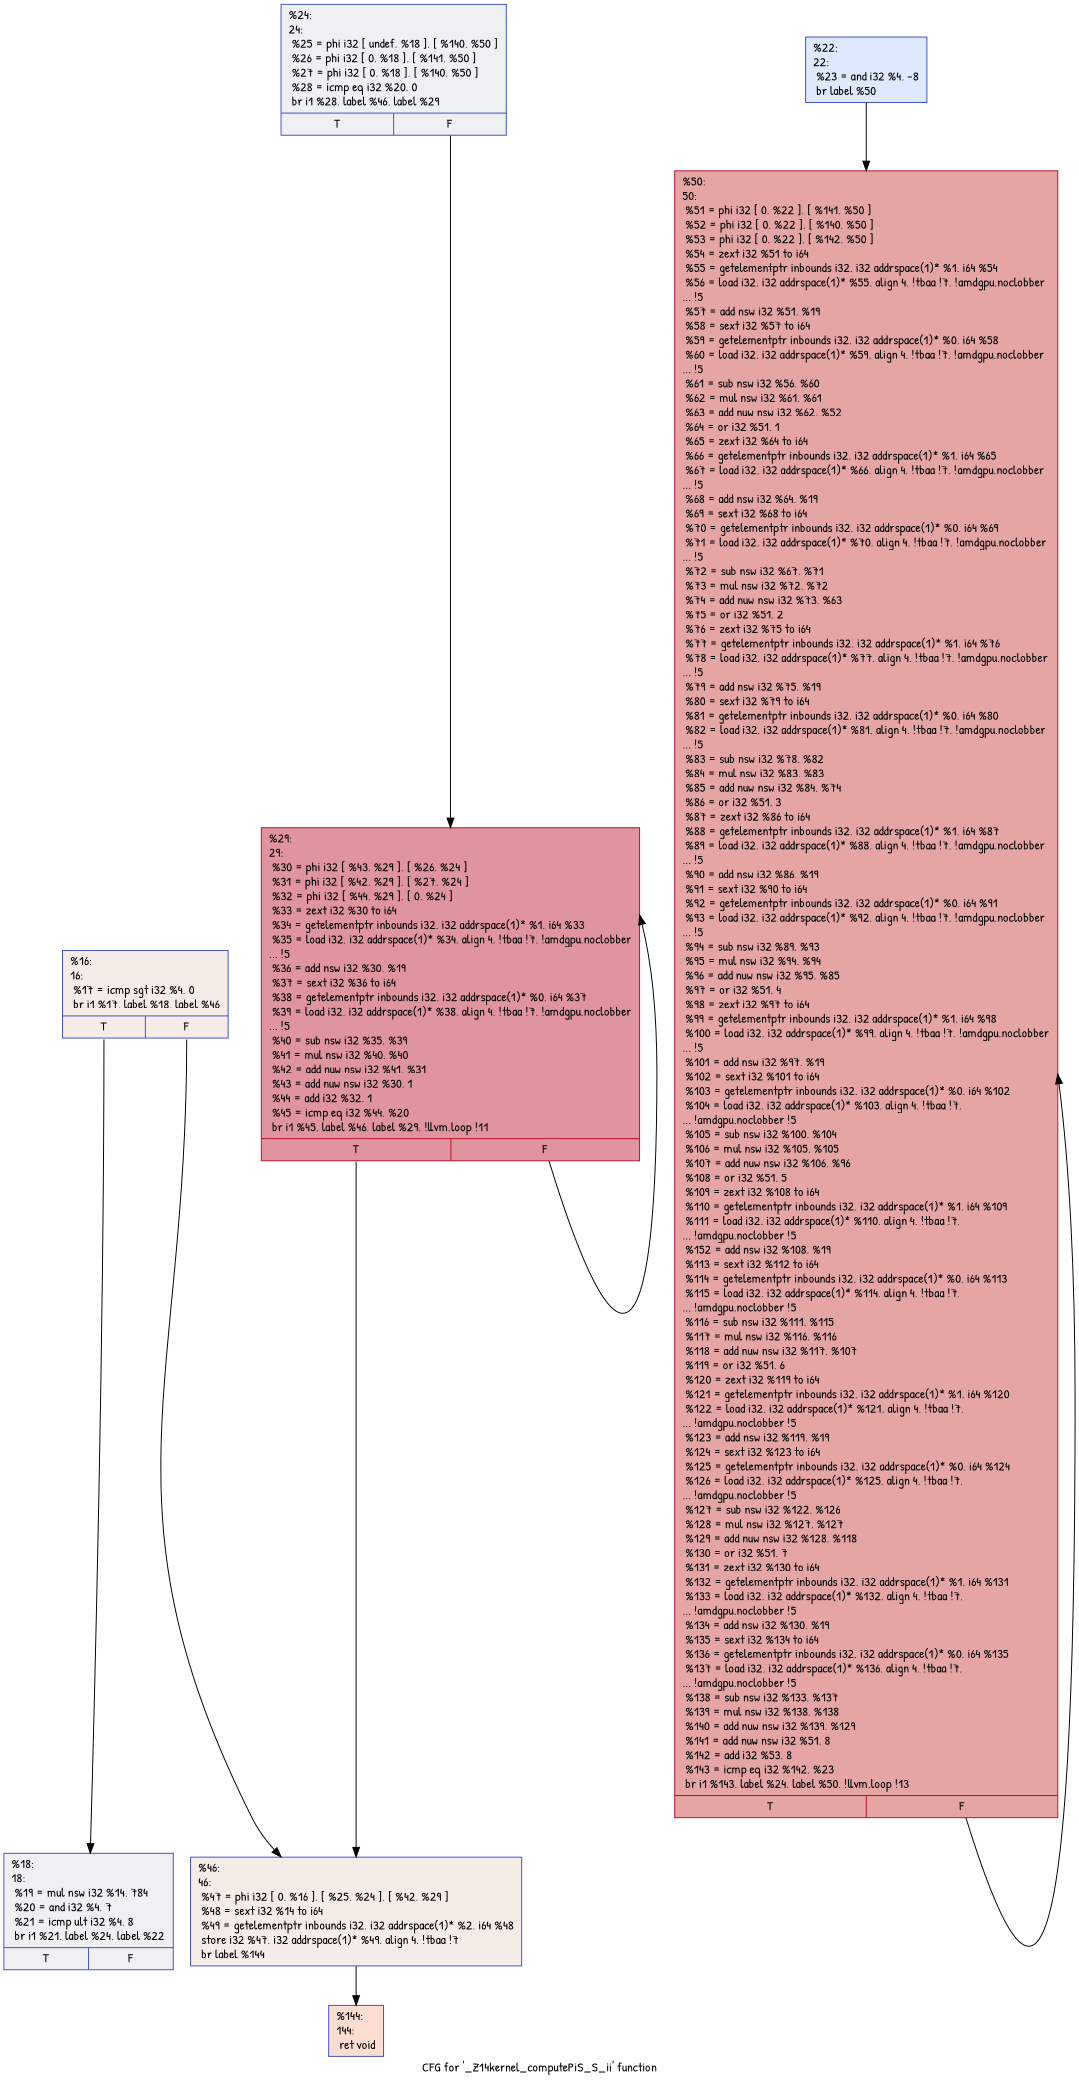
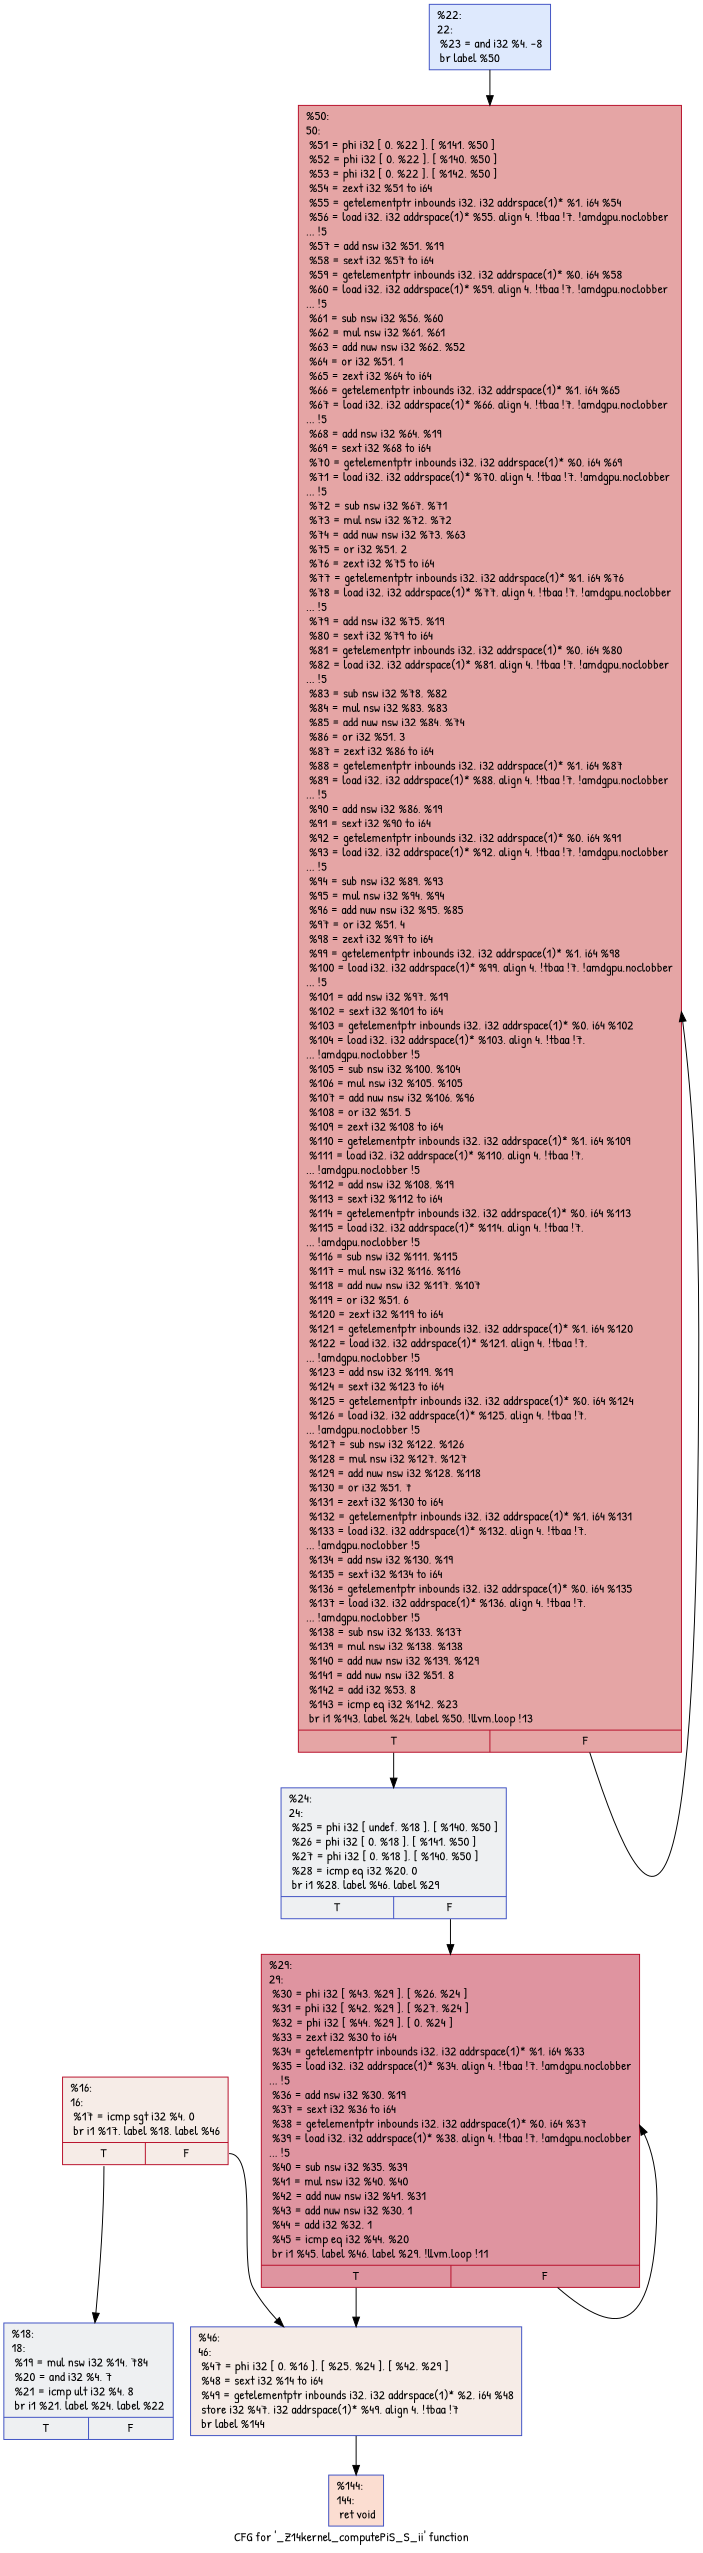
(145, 994) -> (145, 2121)
(757, 1250) -> (380, 1184)
none -> (394, 1765)
